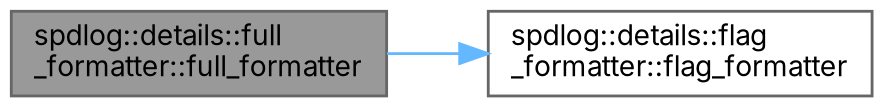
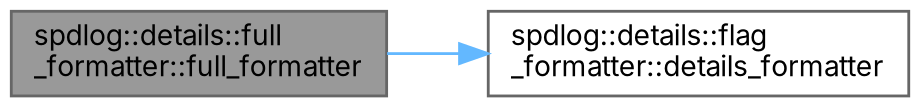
(680, 54) -> (698, 54)
